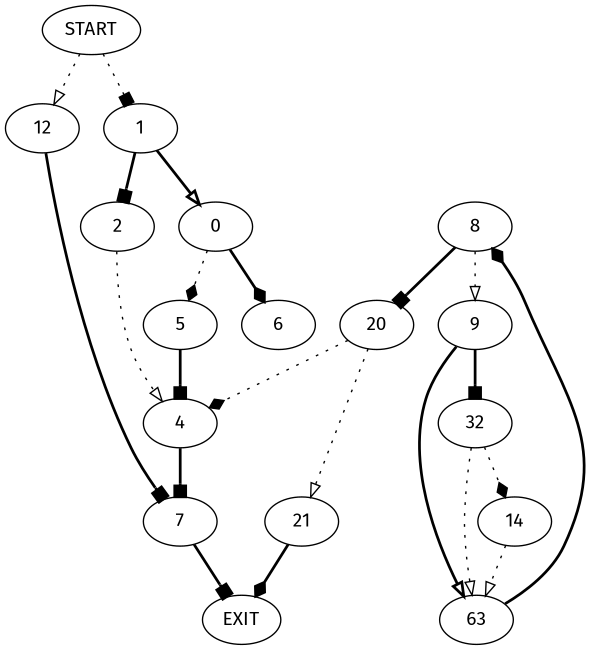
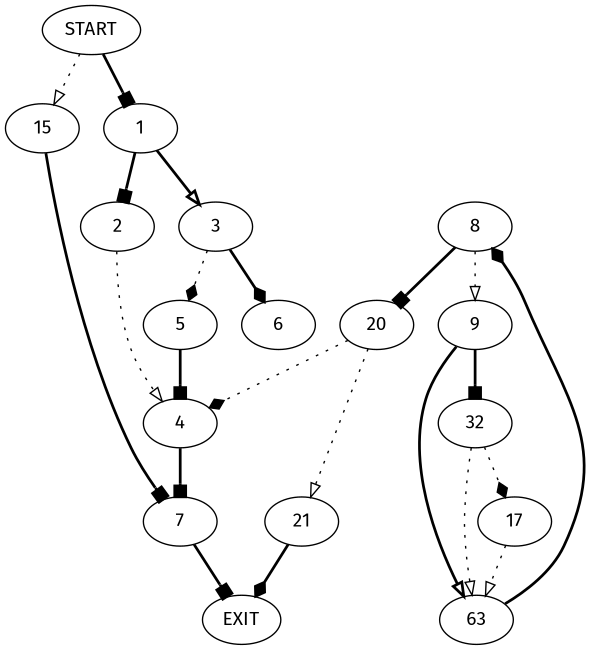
(113, 73) -> (113, 73)
(42, 128) -> (42, 128)
(216, 227) -> (216, 227)
(515, 522) -> (515, 522)
